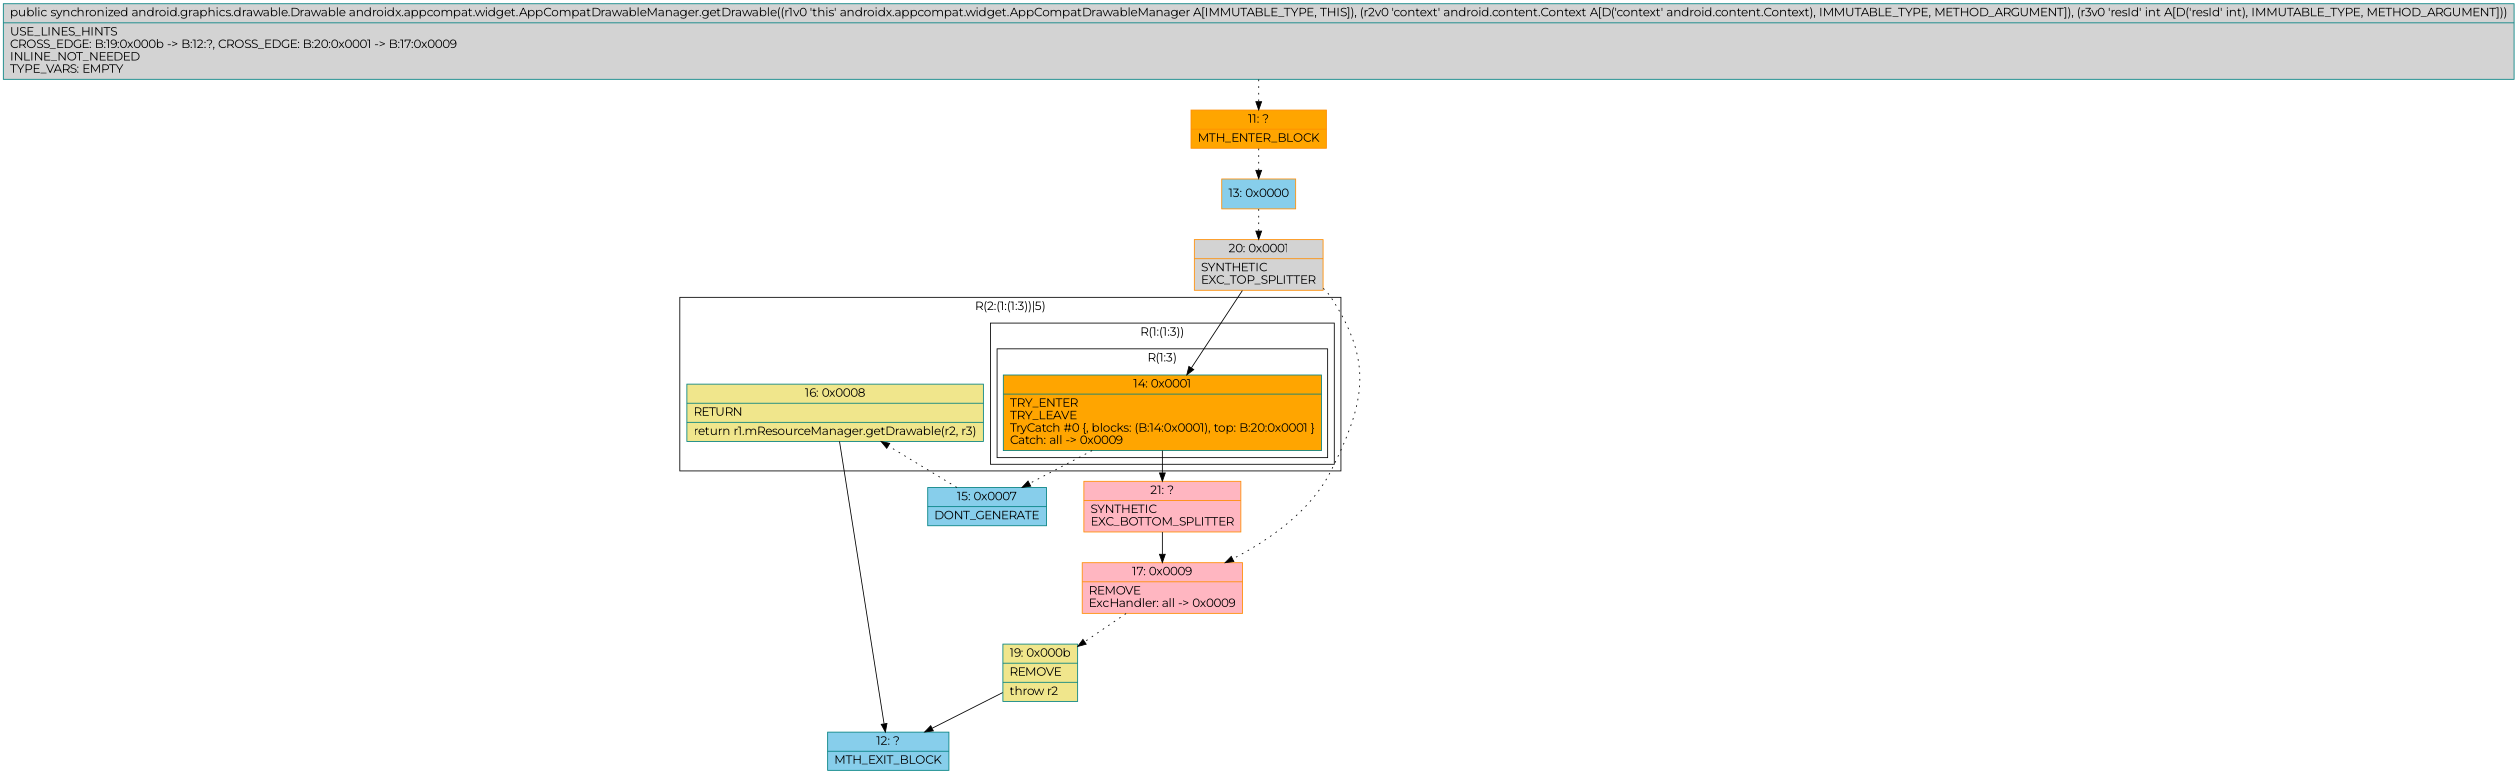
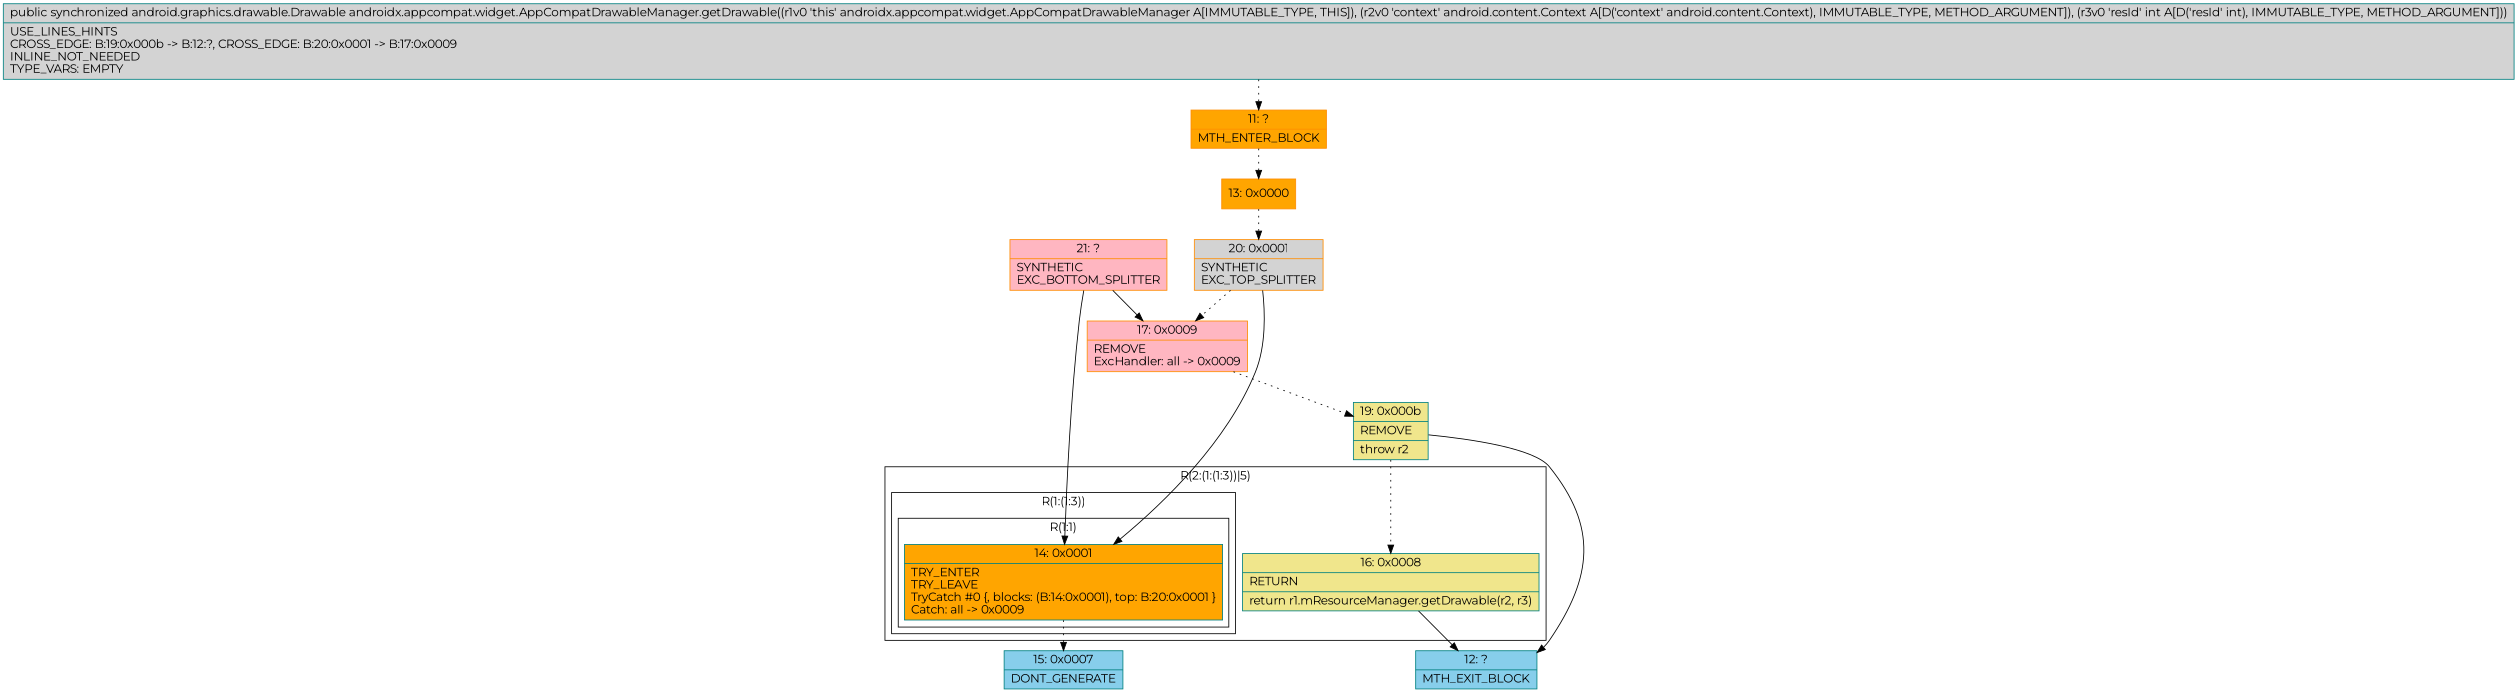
(1259, 194) -> (1259, 194)
(1162, 358) -> (1064, 528)
(1162, 462) -> (1071, 413)
(921, 466) -> (1391, 502)
